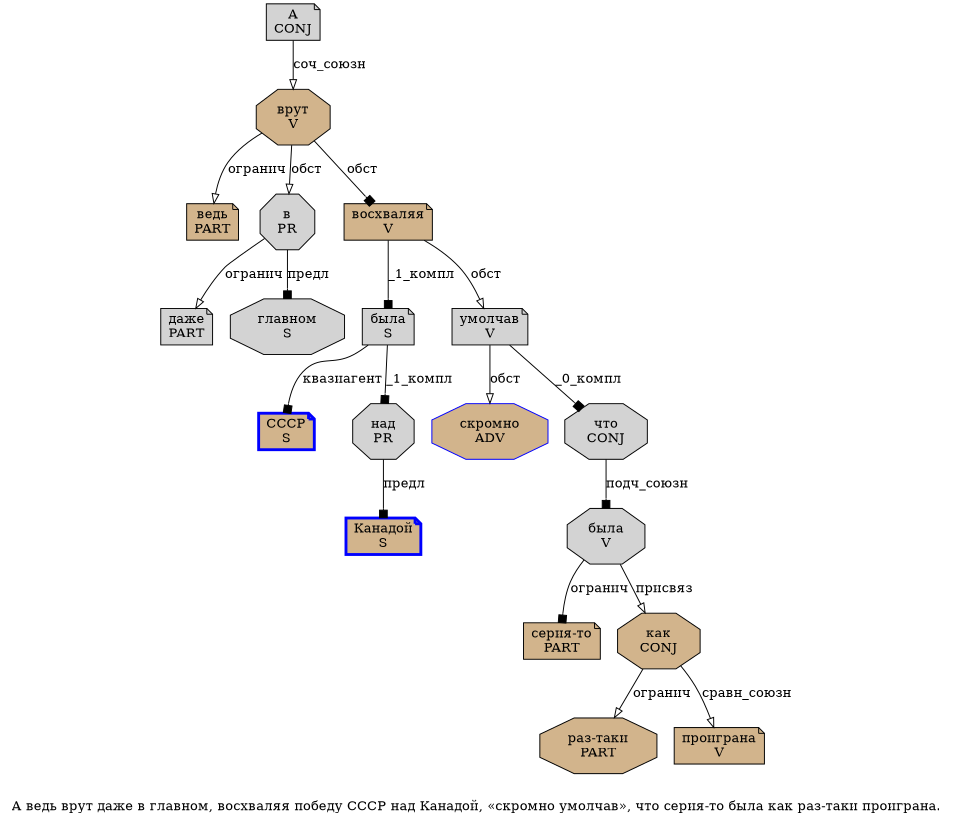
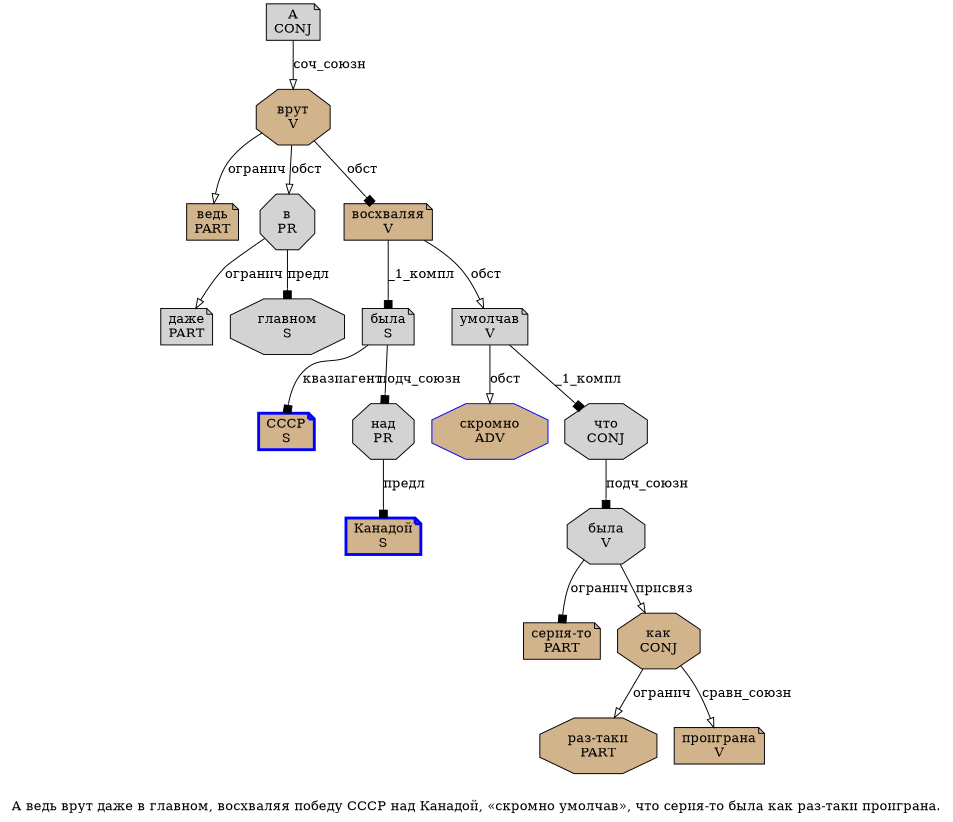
(420, 379) -> (420, 379)
(589, 379) -> (589, 379)
